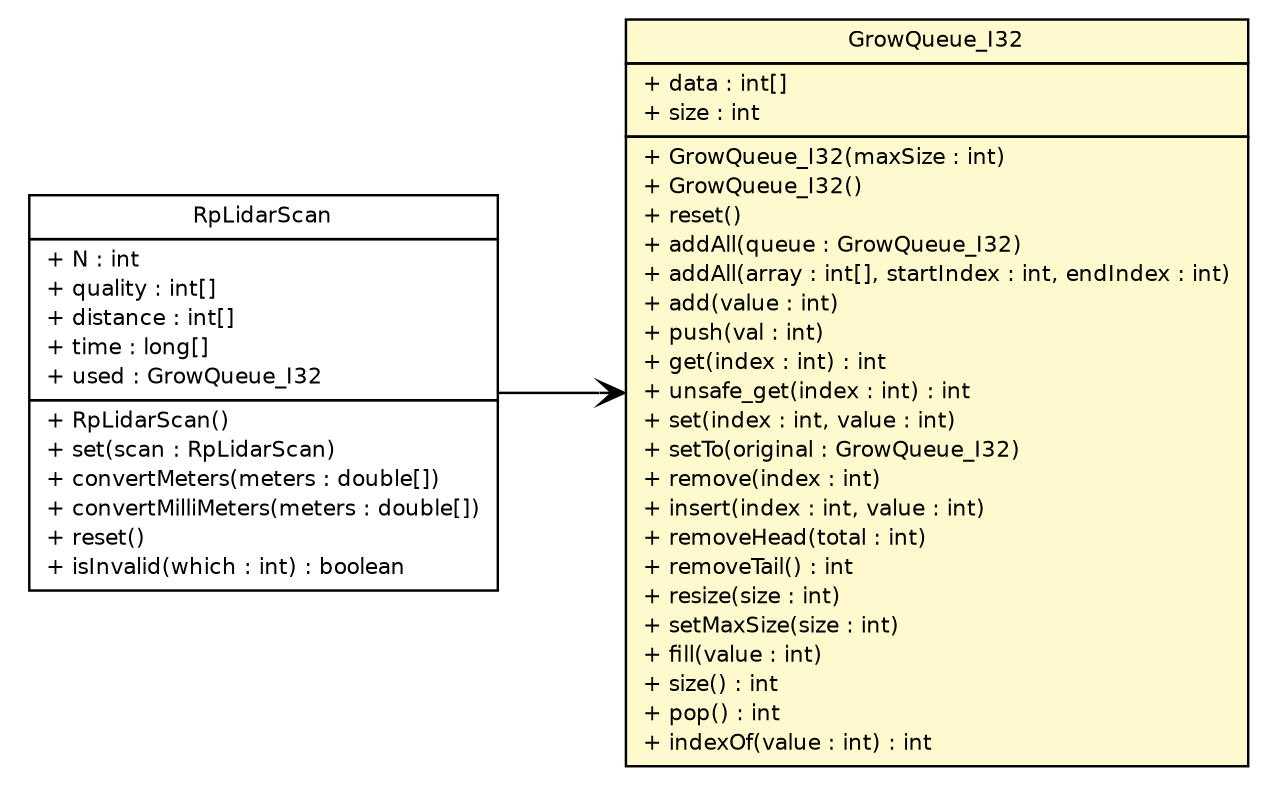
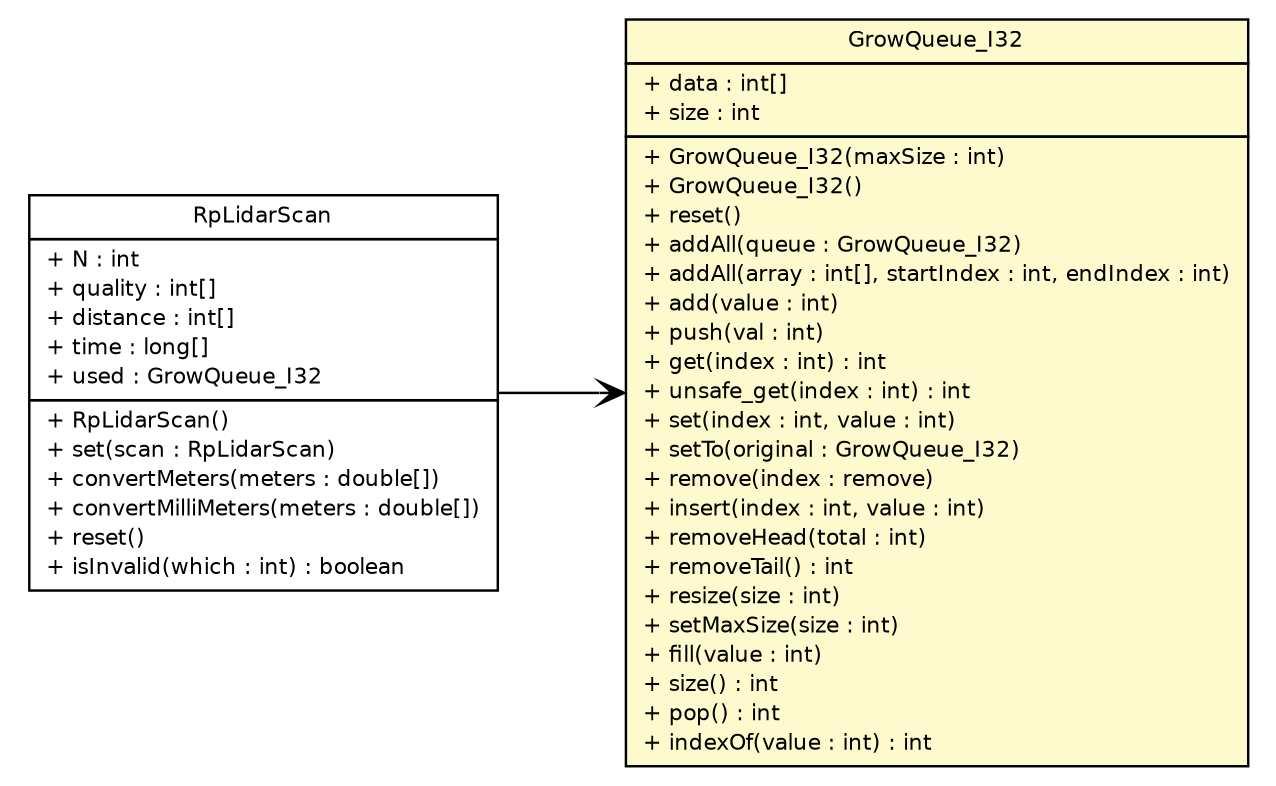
(763, 480) -> (789, 480)
